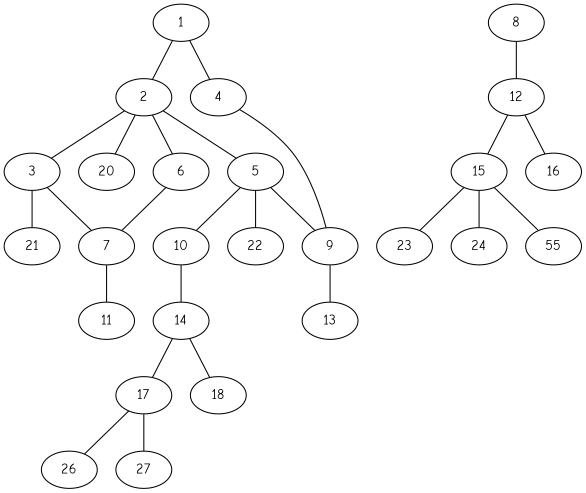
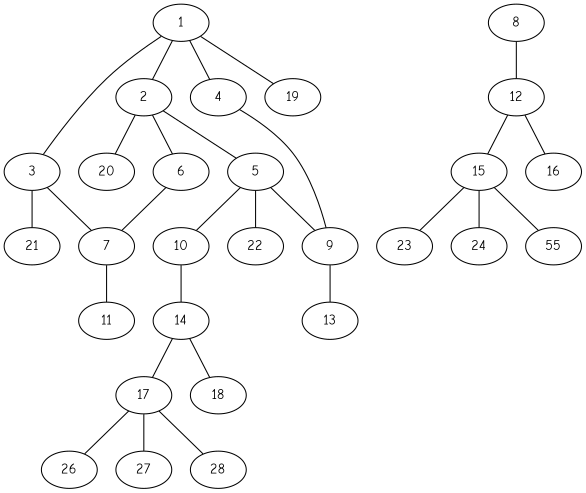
none -> (293, 97)
(88, 135) -> (96, 89)
none -> (218, 470)
